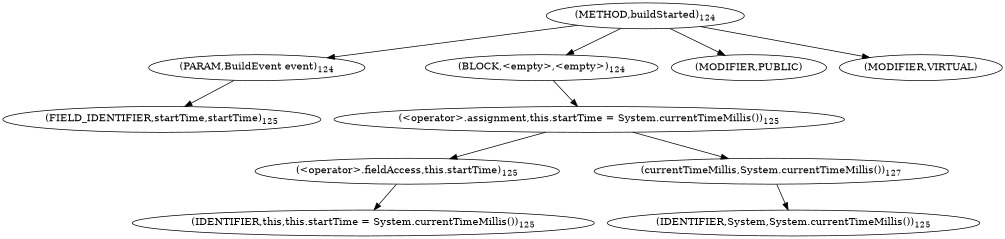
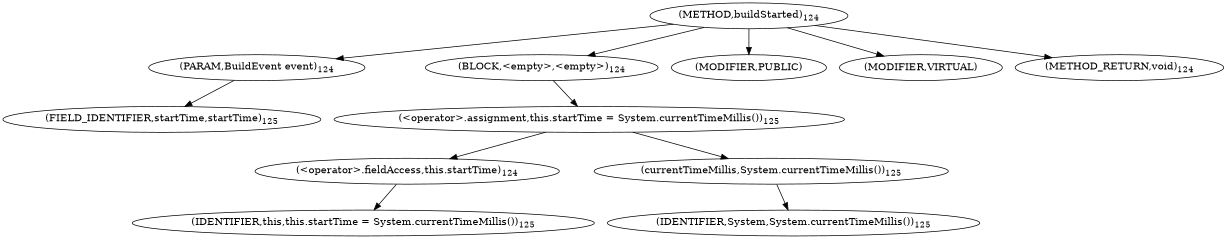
none -> (1119, 68)
(510, 170) -> (510, 170)
(894, 170) -> (894, 170)
